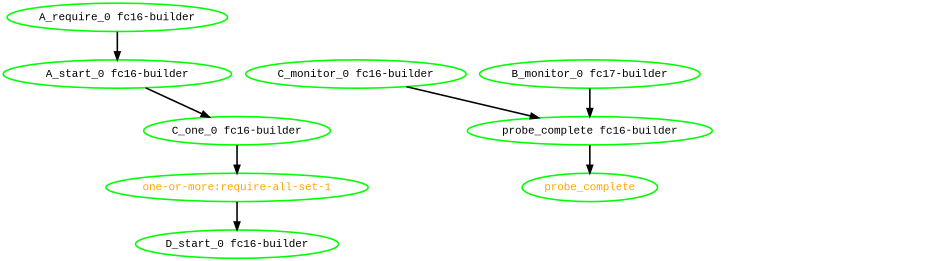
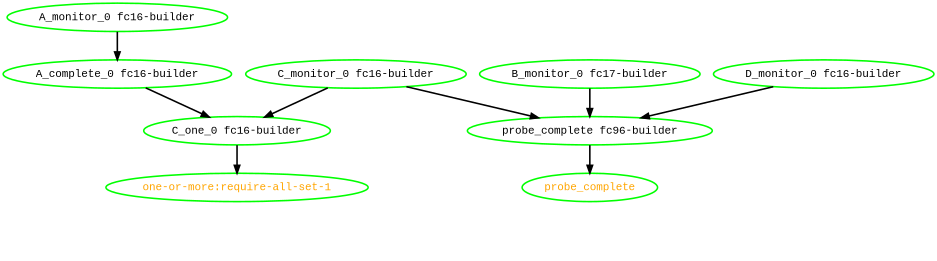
(117, 17) -> (117, 17)
(117, 74) -> (117, 74)
none -> (824, 74)
none -> (300, 101)
(590, 131) -> (590, 131)
(237, 244) -> none
